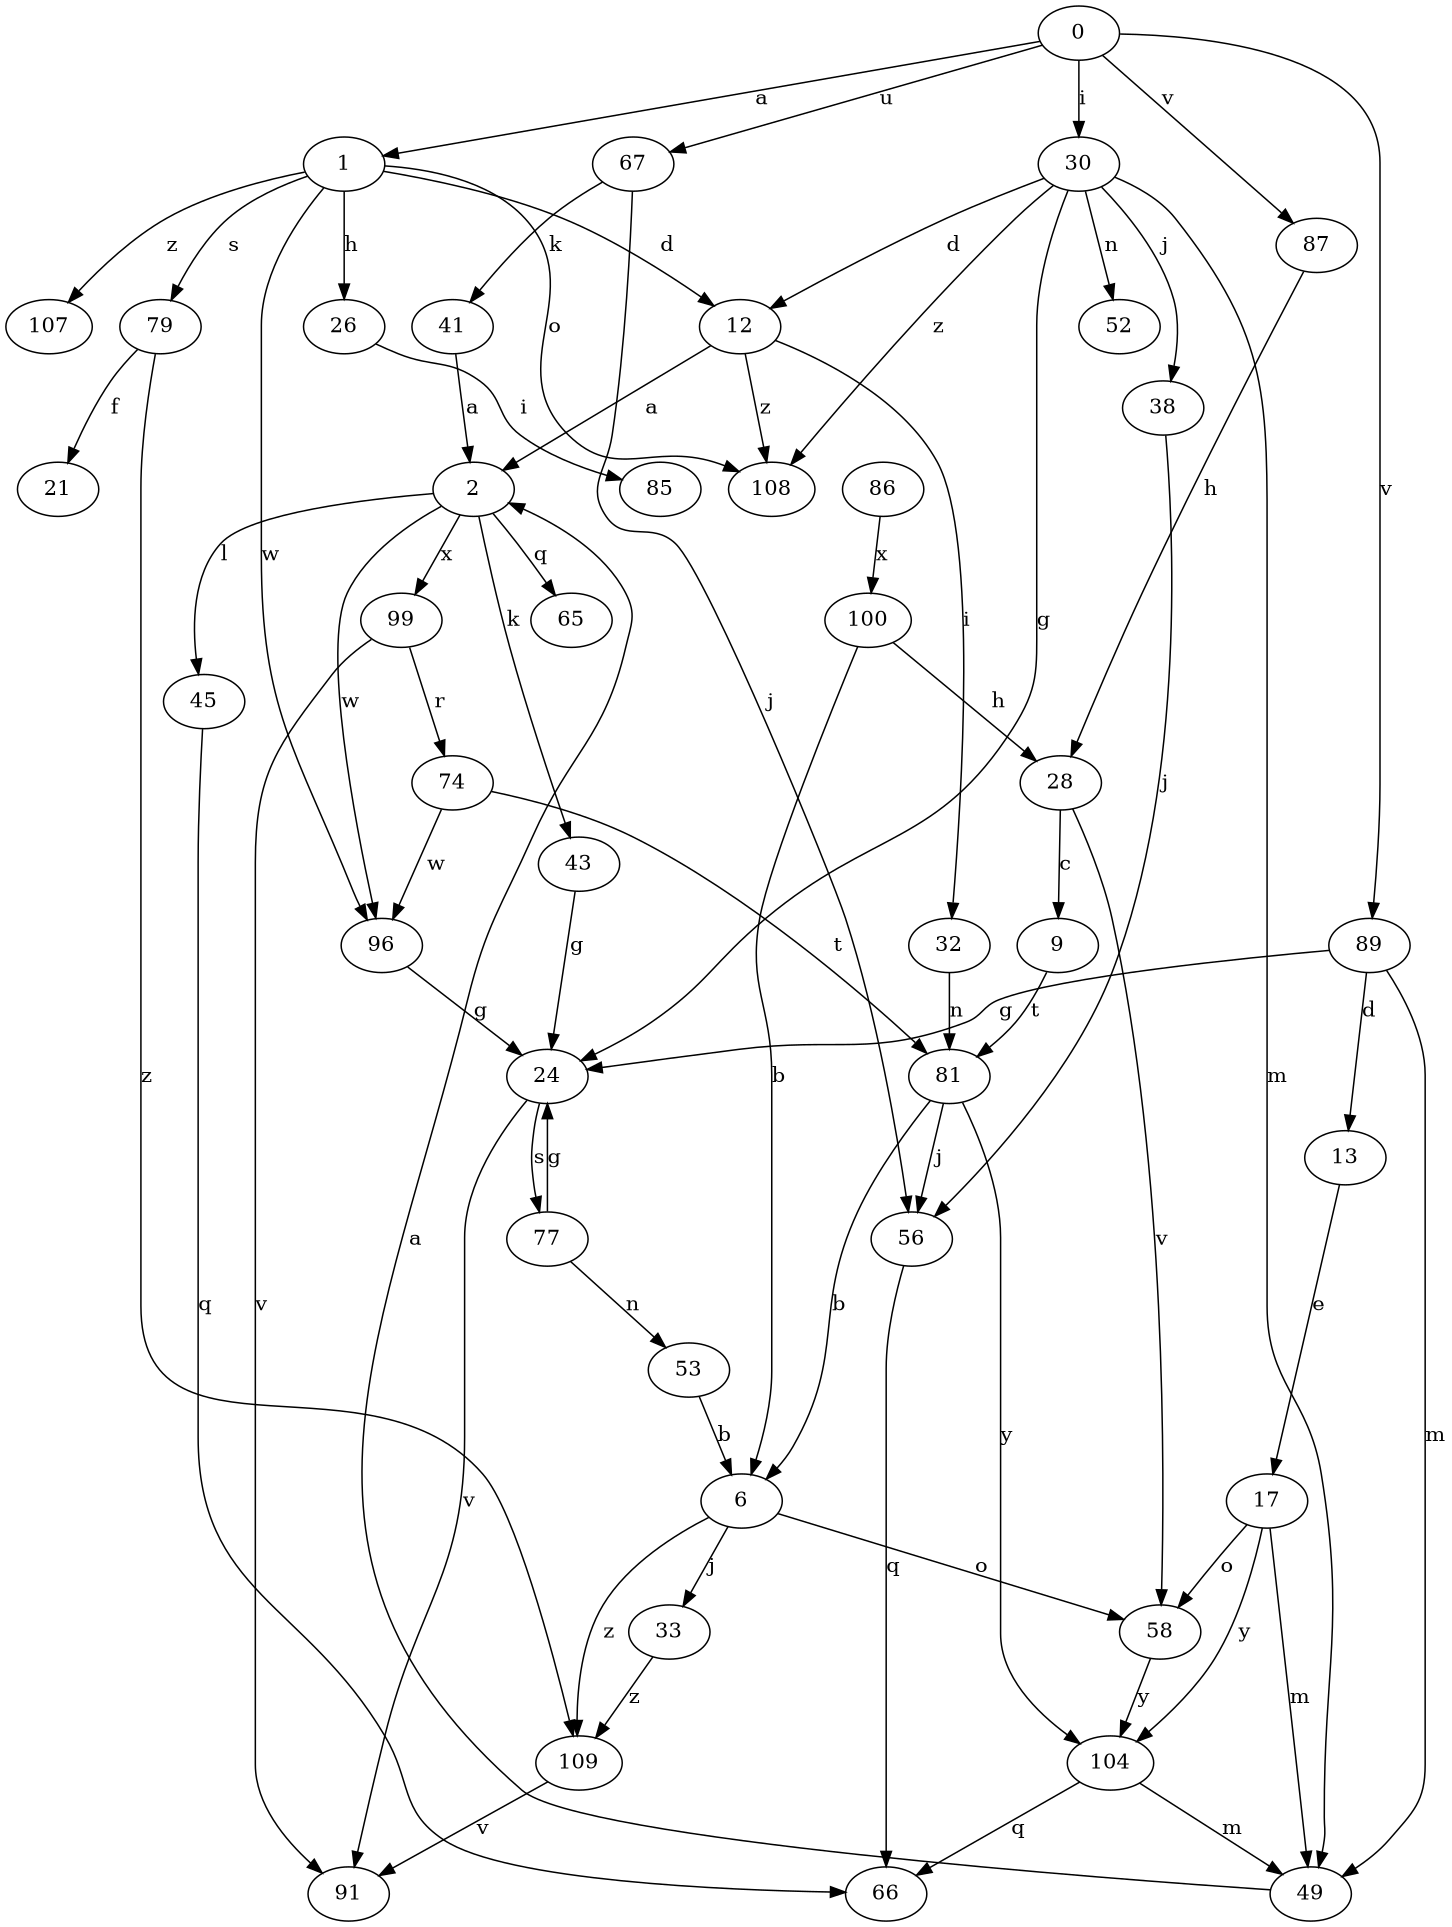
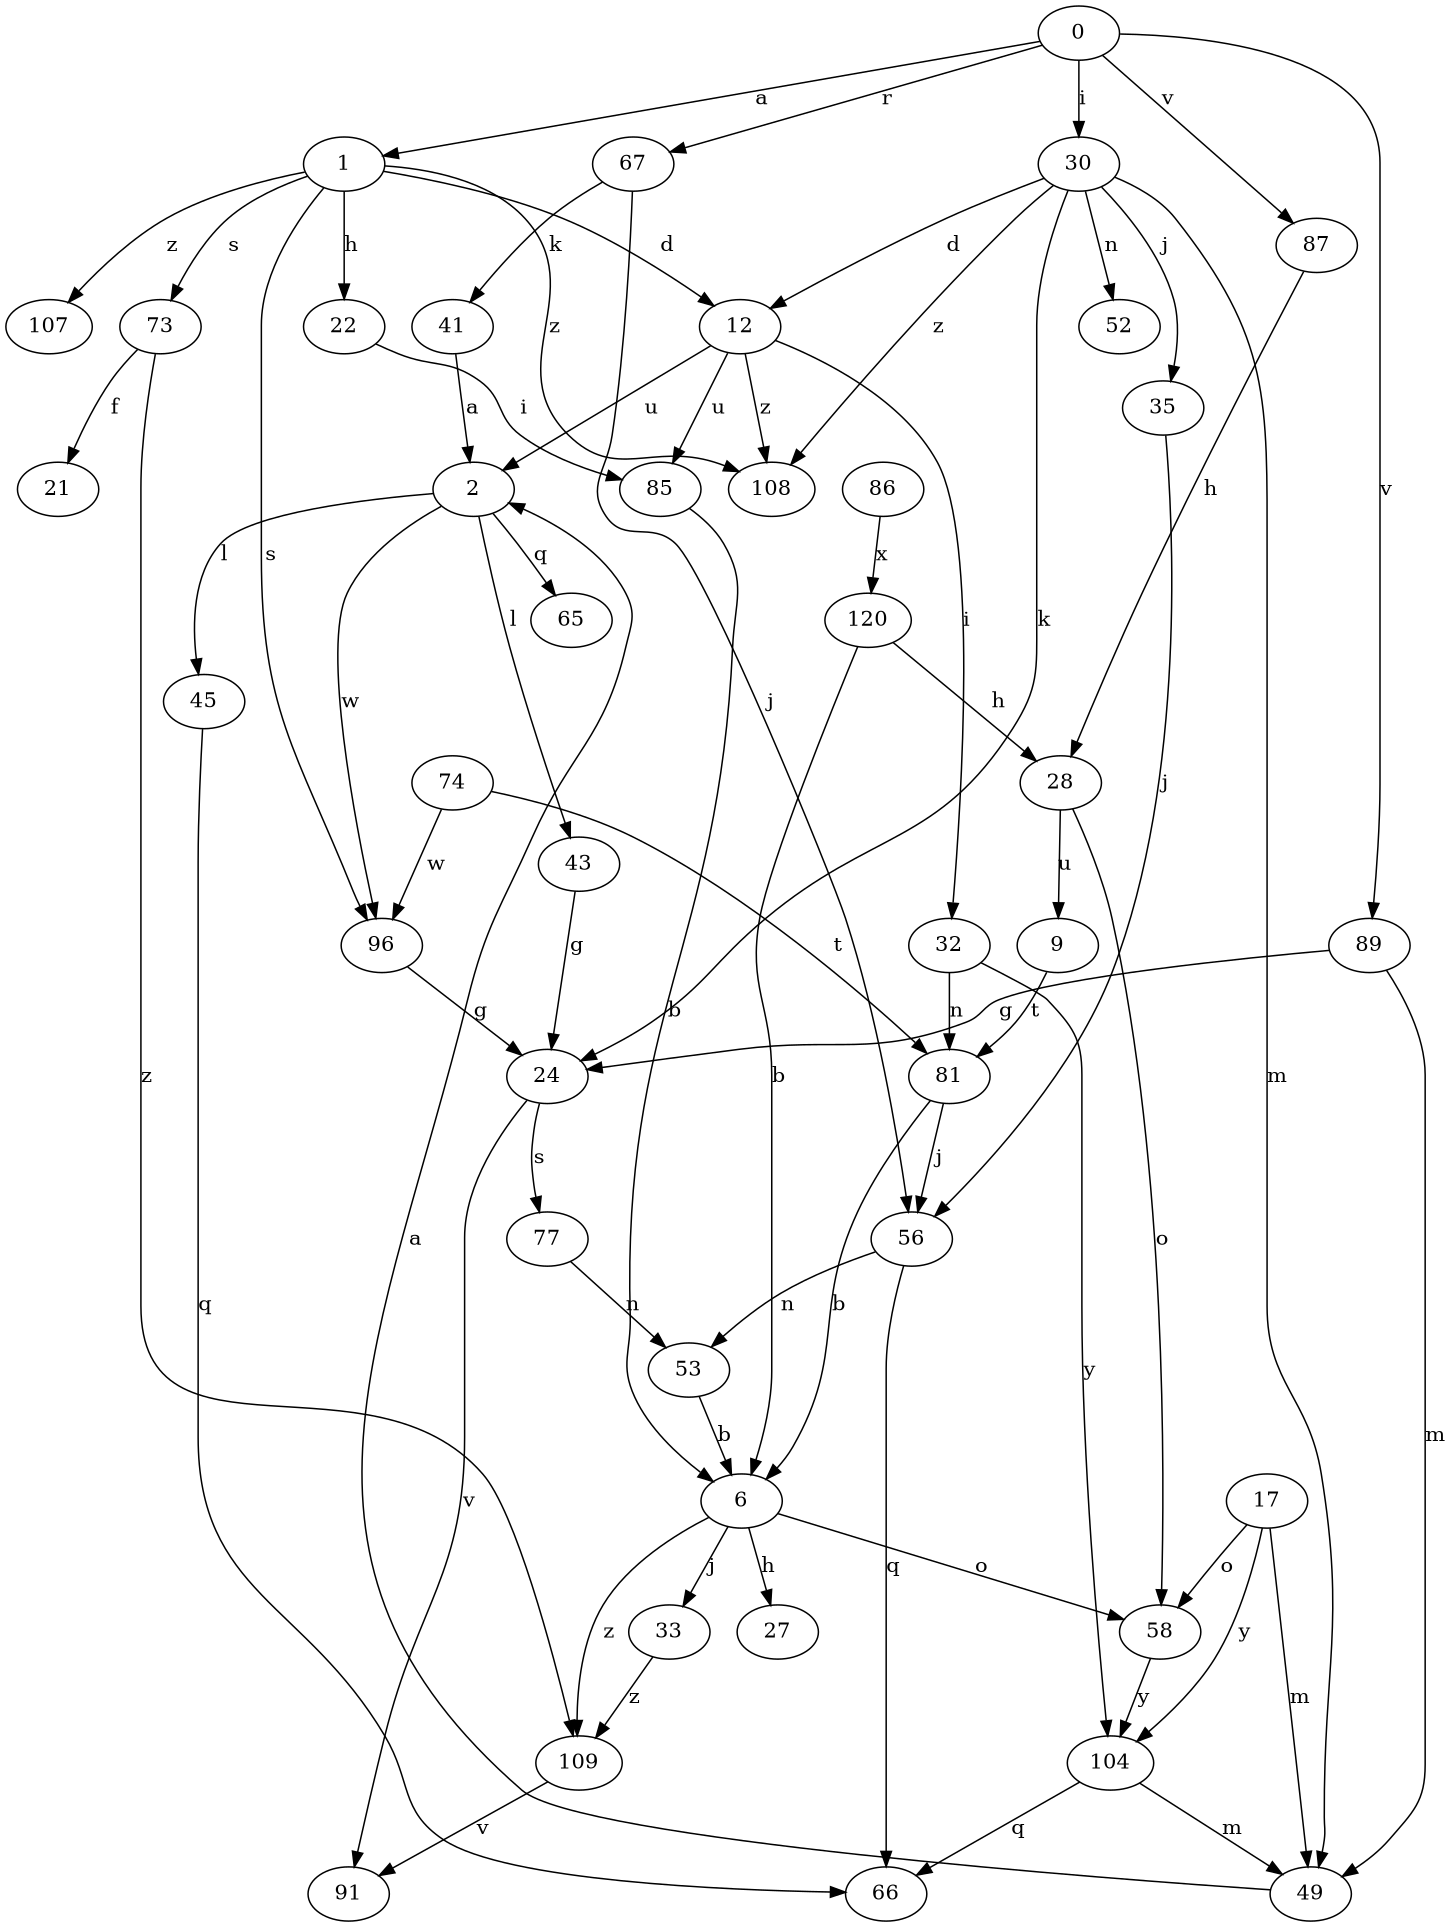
(887, 99) -> (887, 99)
(160, 327) -> (160, 327)
(344, 327) -> (344, 327)
(555, 327) -> (555, 327)
none -> (704, 401)
(652, 408) -> (652, 408)
(1163, 408) -> (1163, 408)
(271, 555) -> (271, 555)
(401, 620) -> none
(514, 620) -> (514, 620)
(868, 620) -> (868, 620)
(1044, 620) -> (1044, 620)
(1065, 864) -> (1065, 864)
none -> (670, 994)
(1345, 1158) -> none
(547, 1165) -> none
(1162, 1239) -> (1162, 1239)
none -> (794, 1286)
(1001, 1428) -> (1082, 1317)
none -> (778, 1632)
